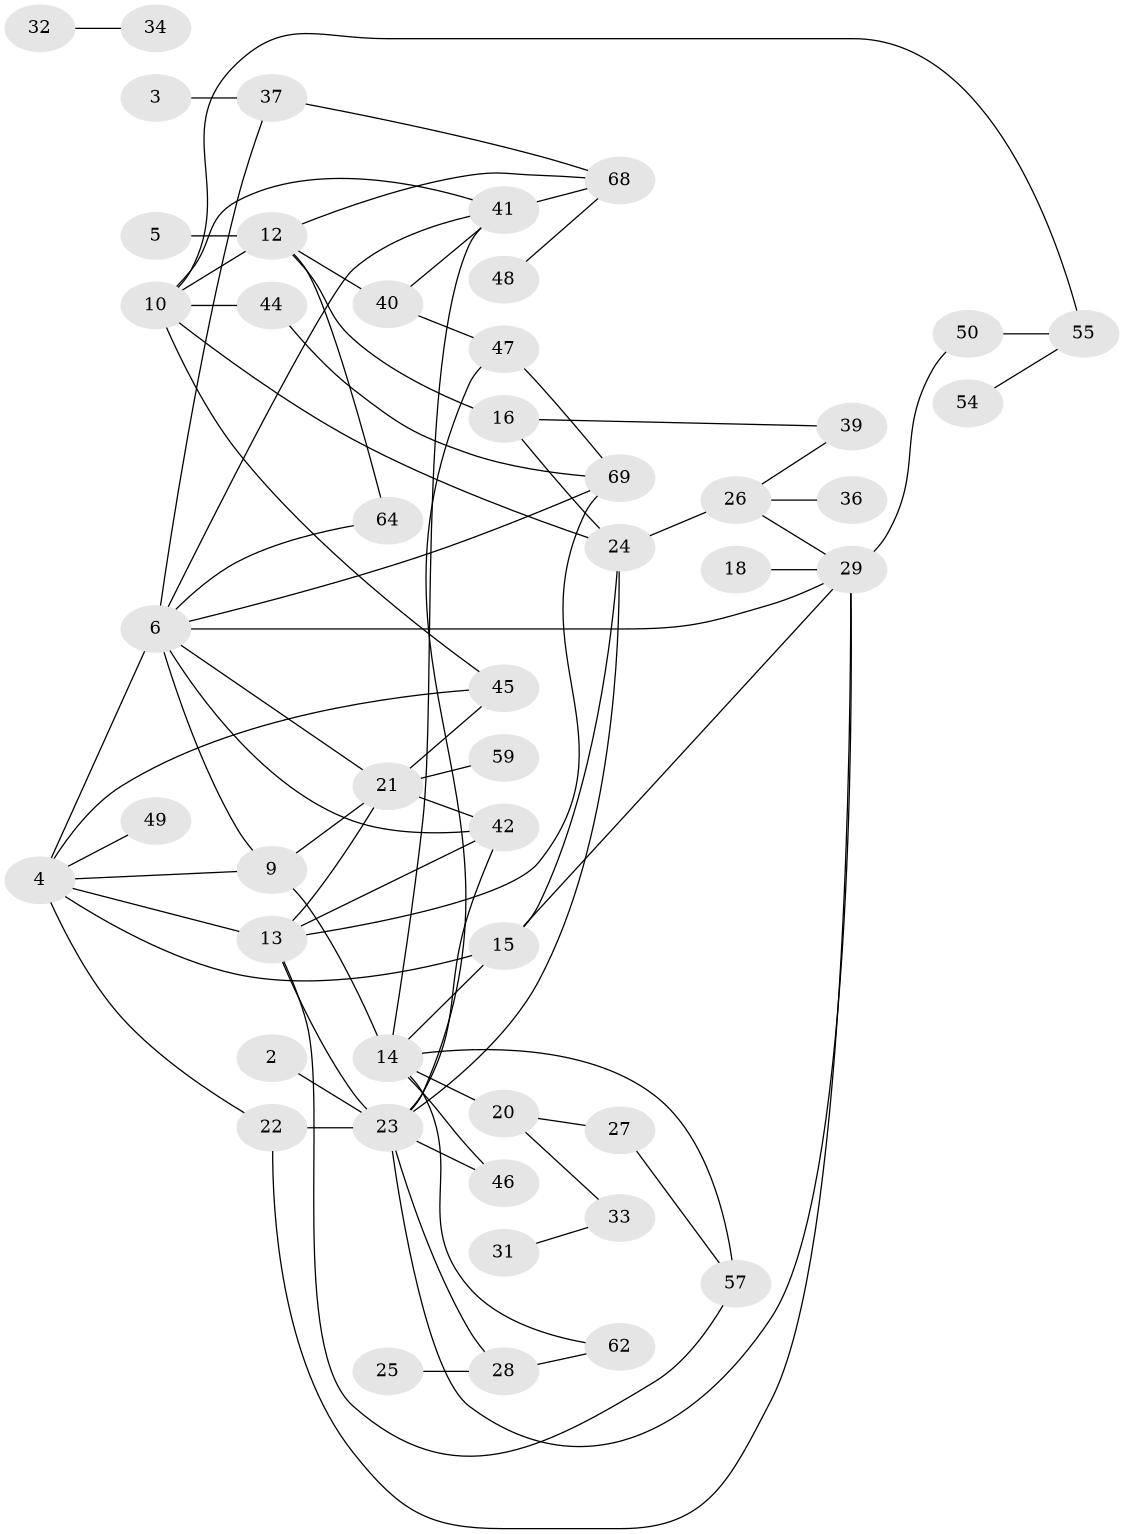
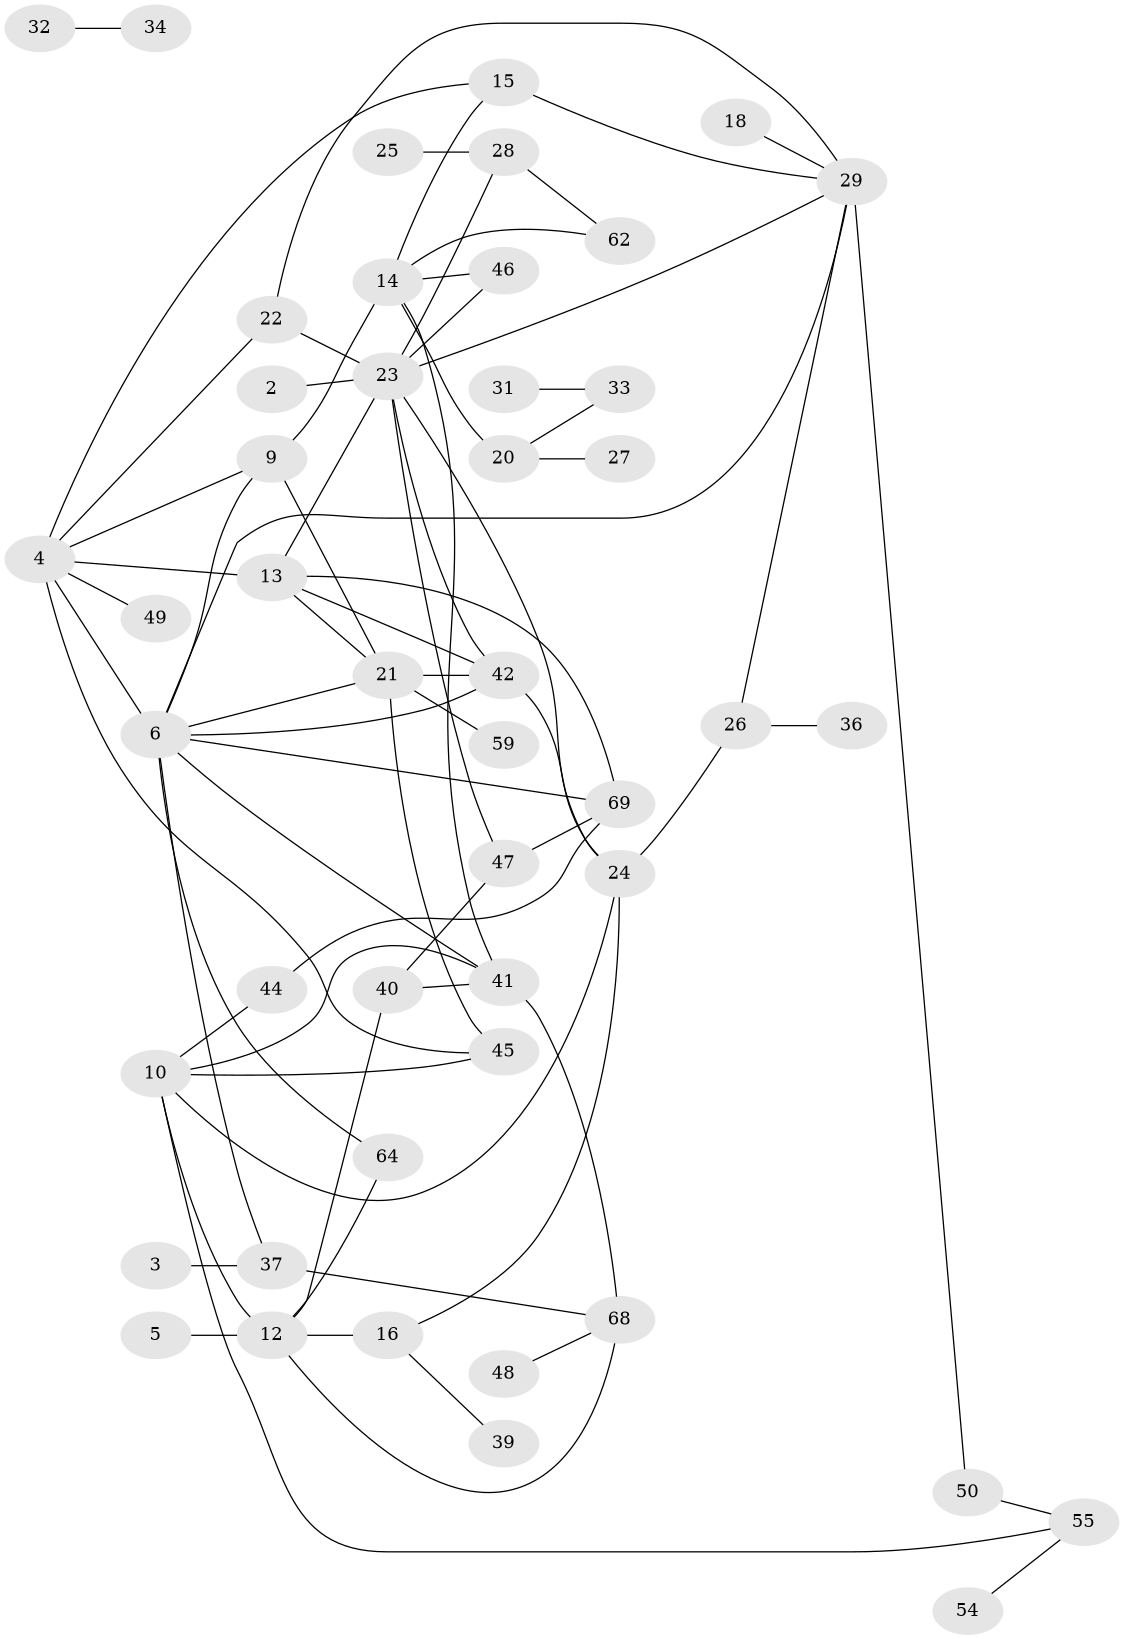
(794, 463) -> none
(589, 754) -> (562, 775)
(736, 1284) -> none
